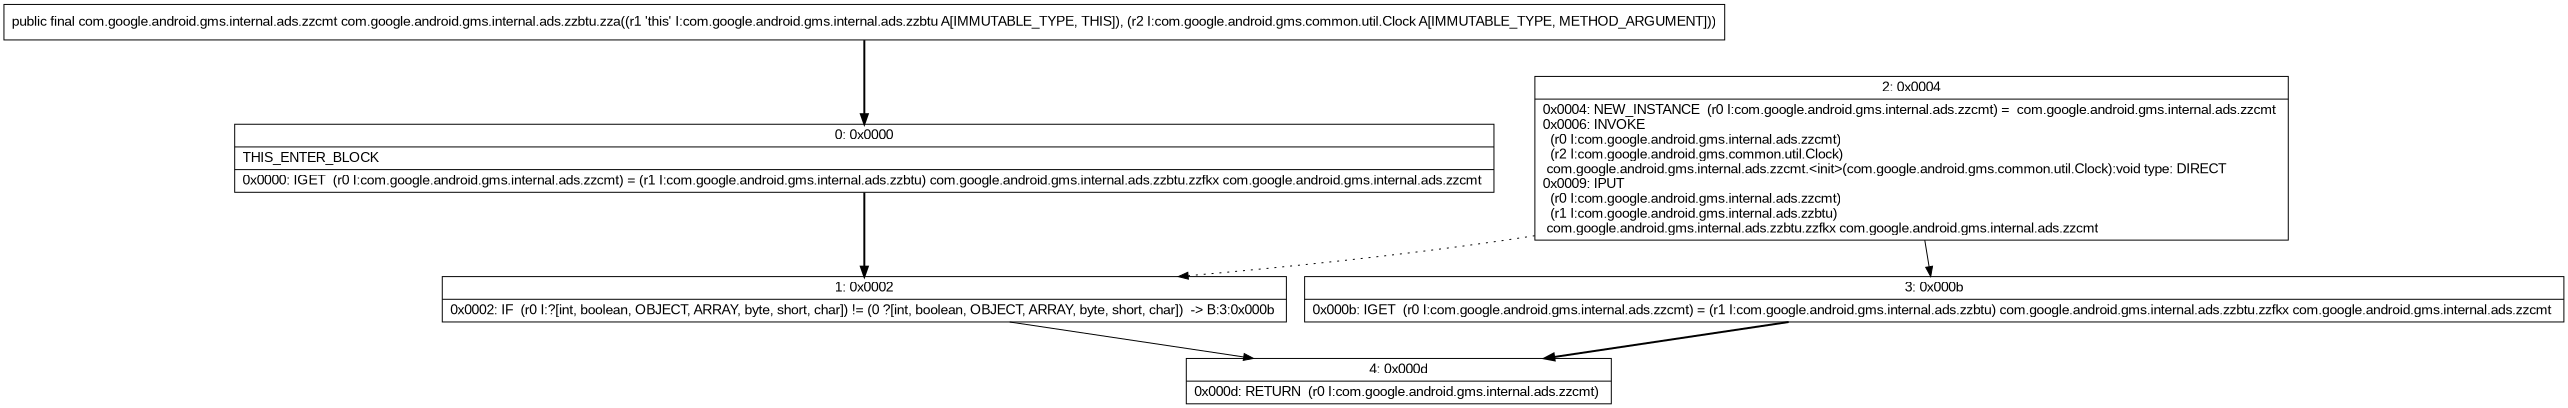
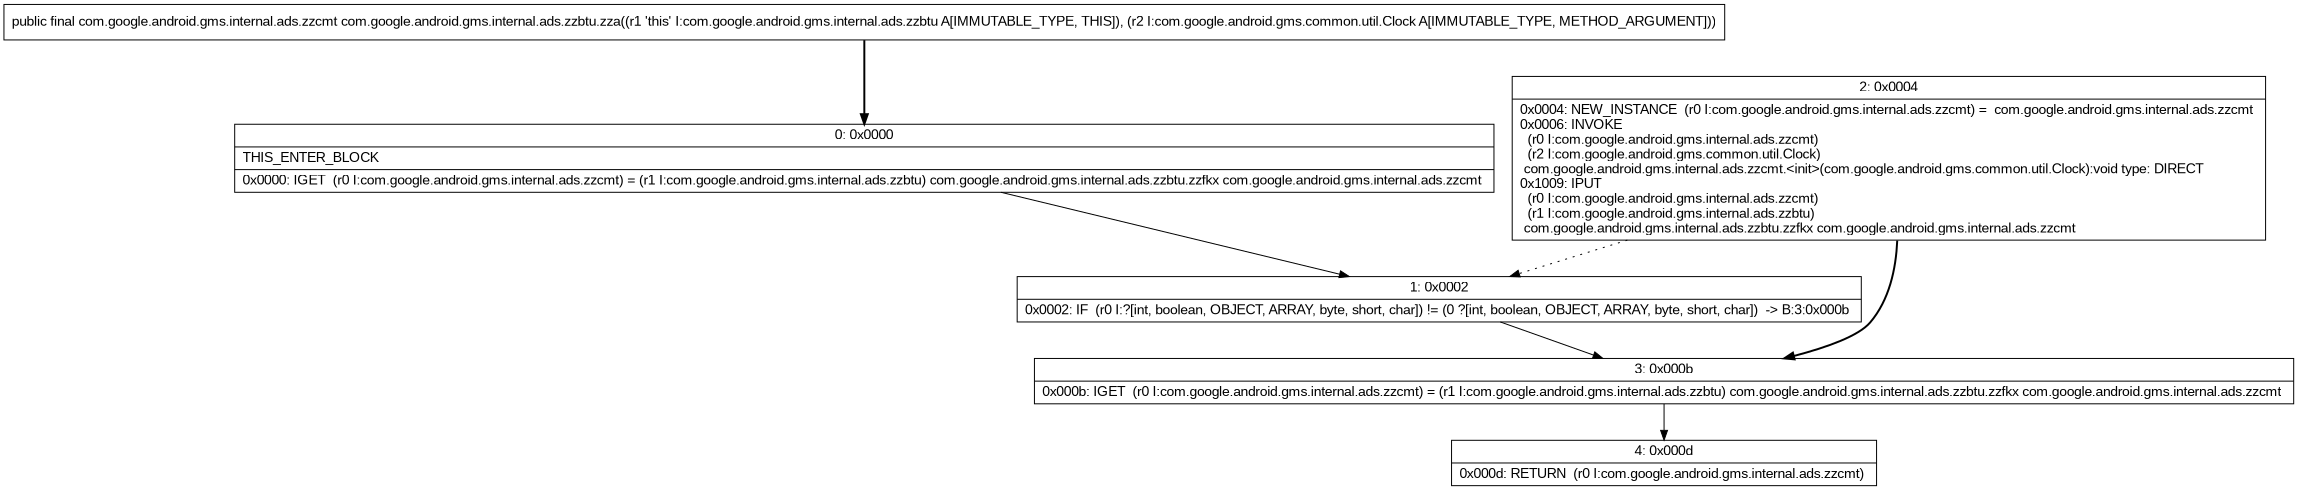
(1588, 184) -> (1565, 184)
(864, 230) -> (1170, 233)
(1927, 253) -> (1871, 321)
(1127, 339) -> (1547, 339)
(1671, 339) -> (1664, 417)
